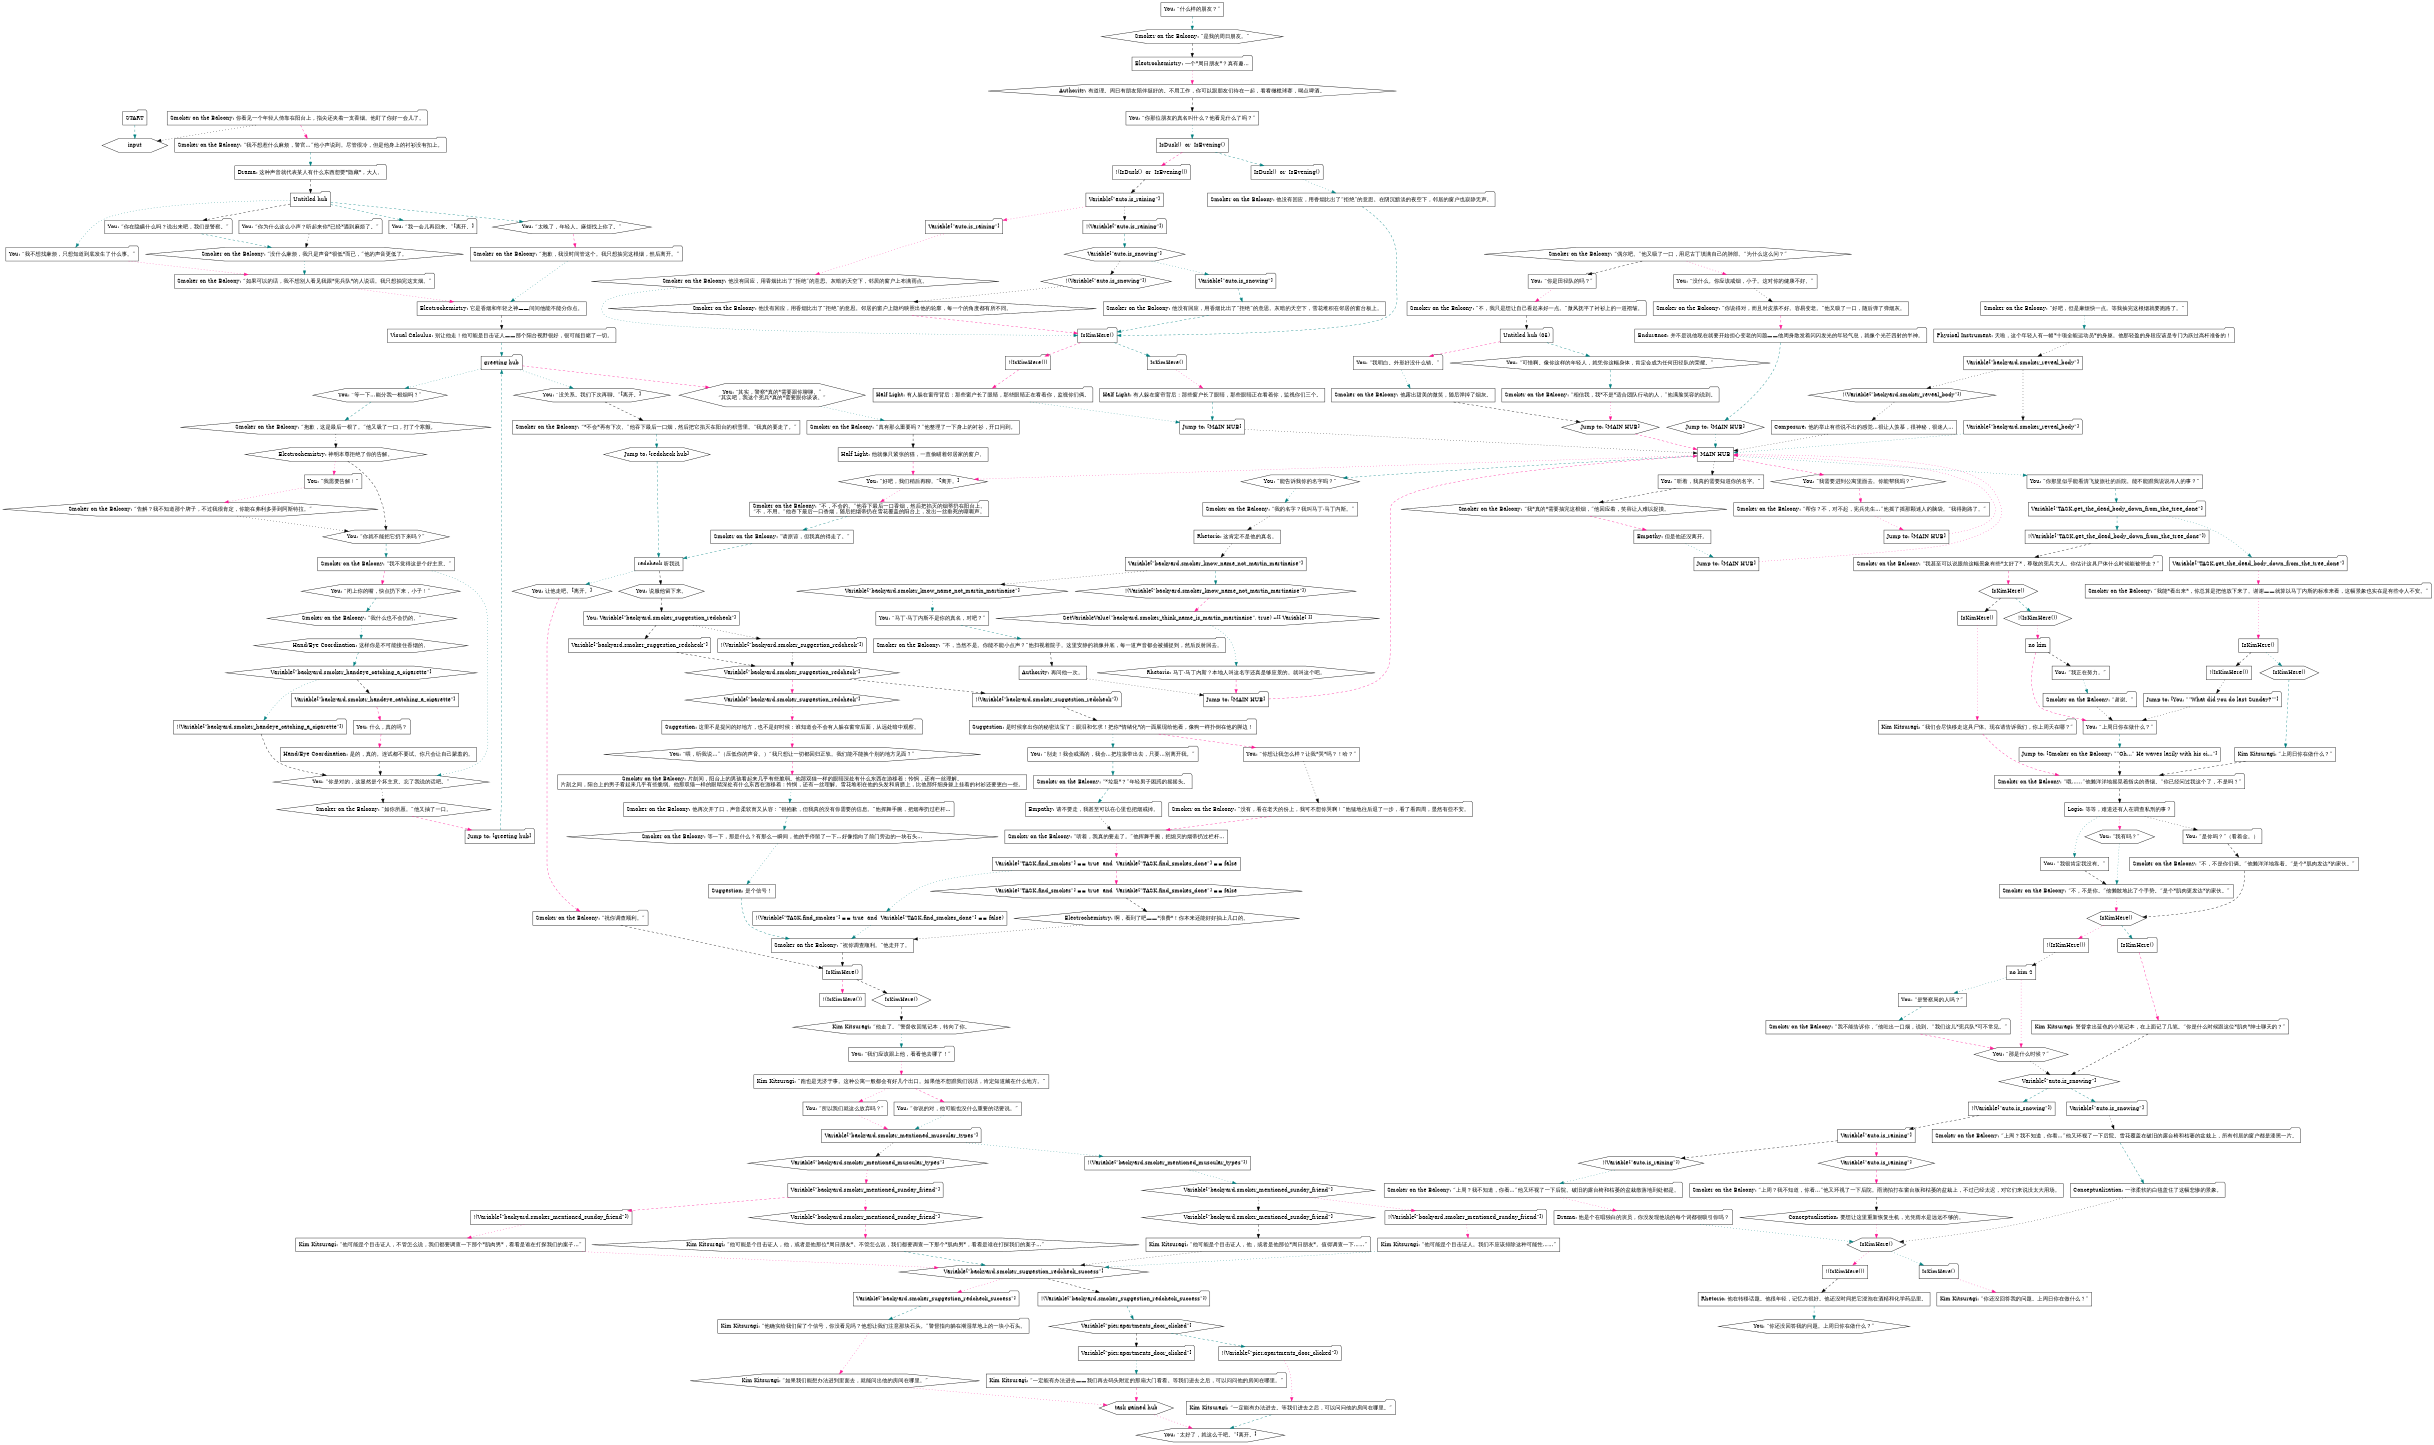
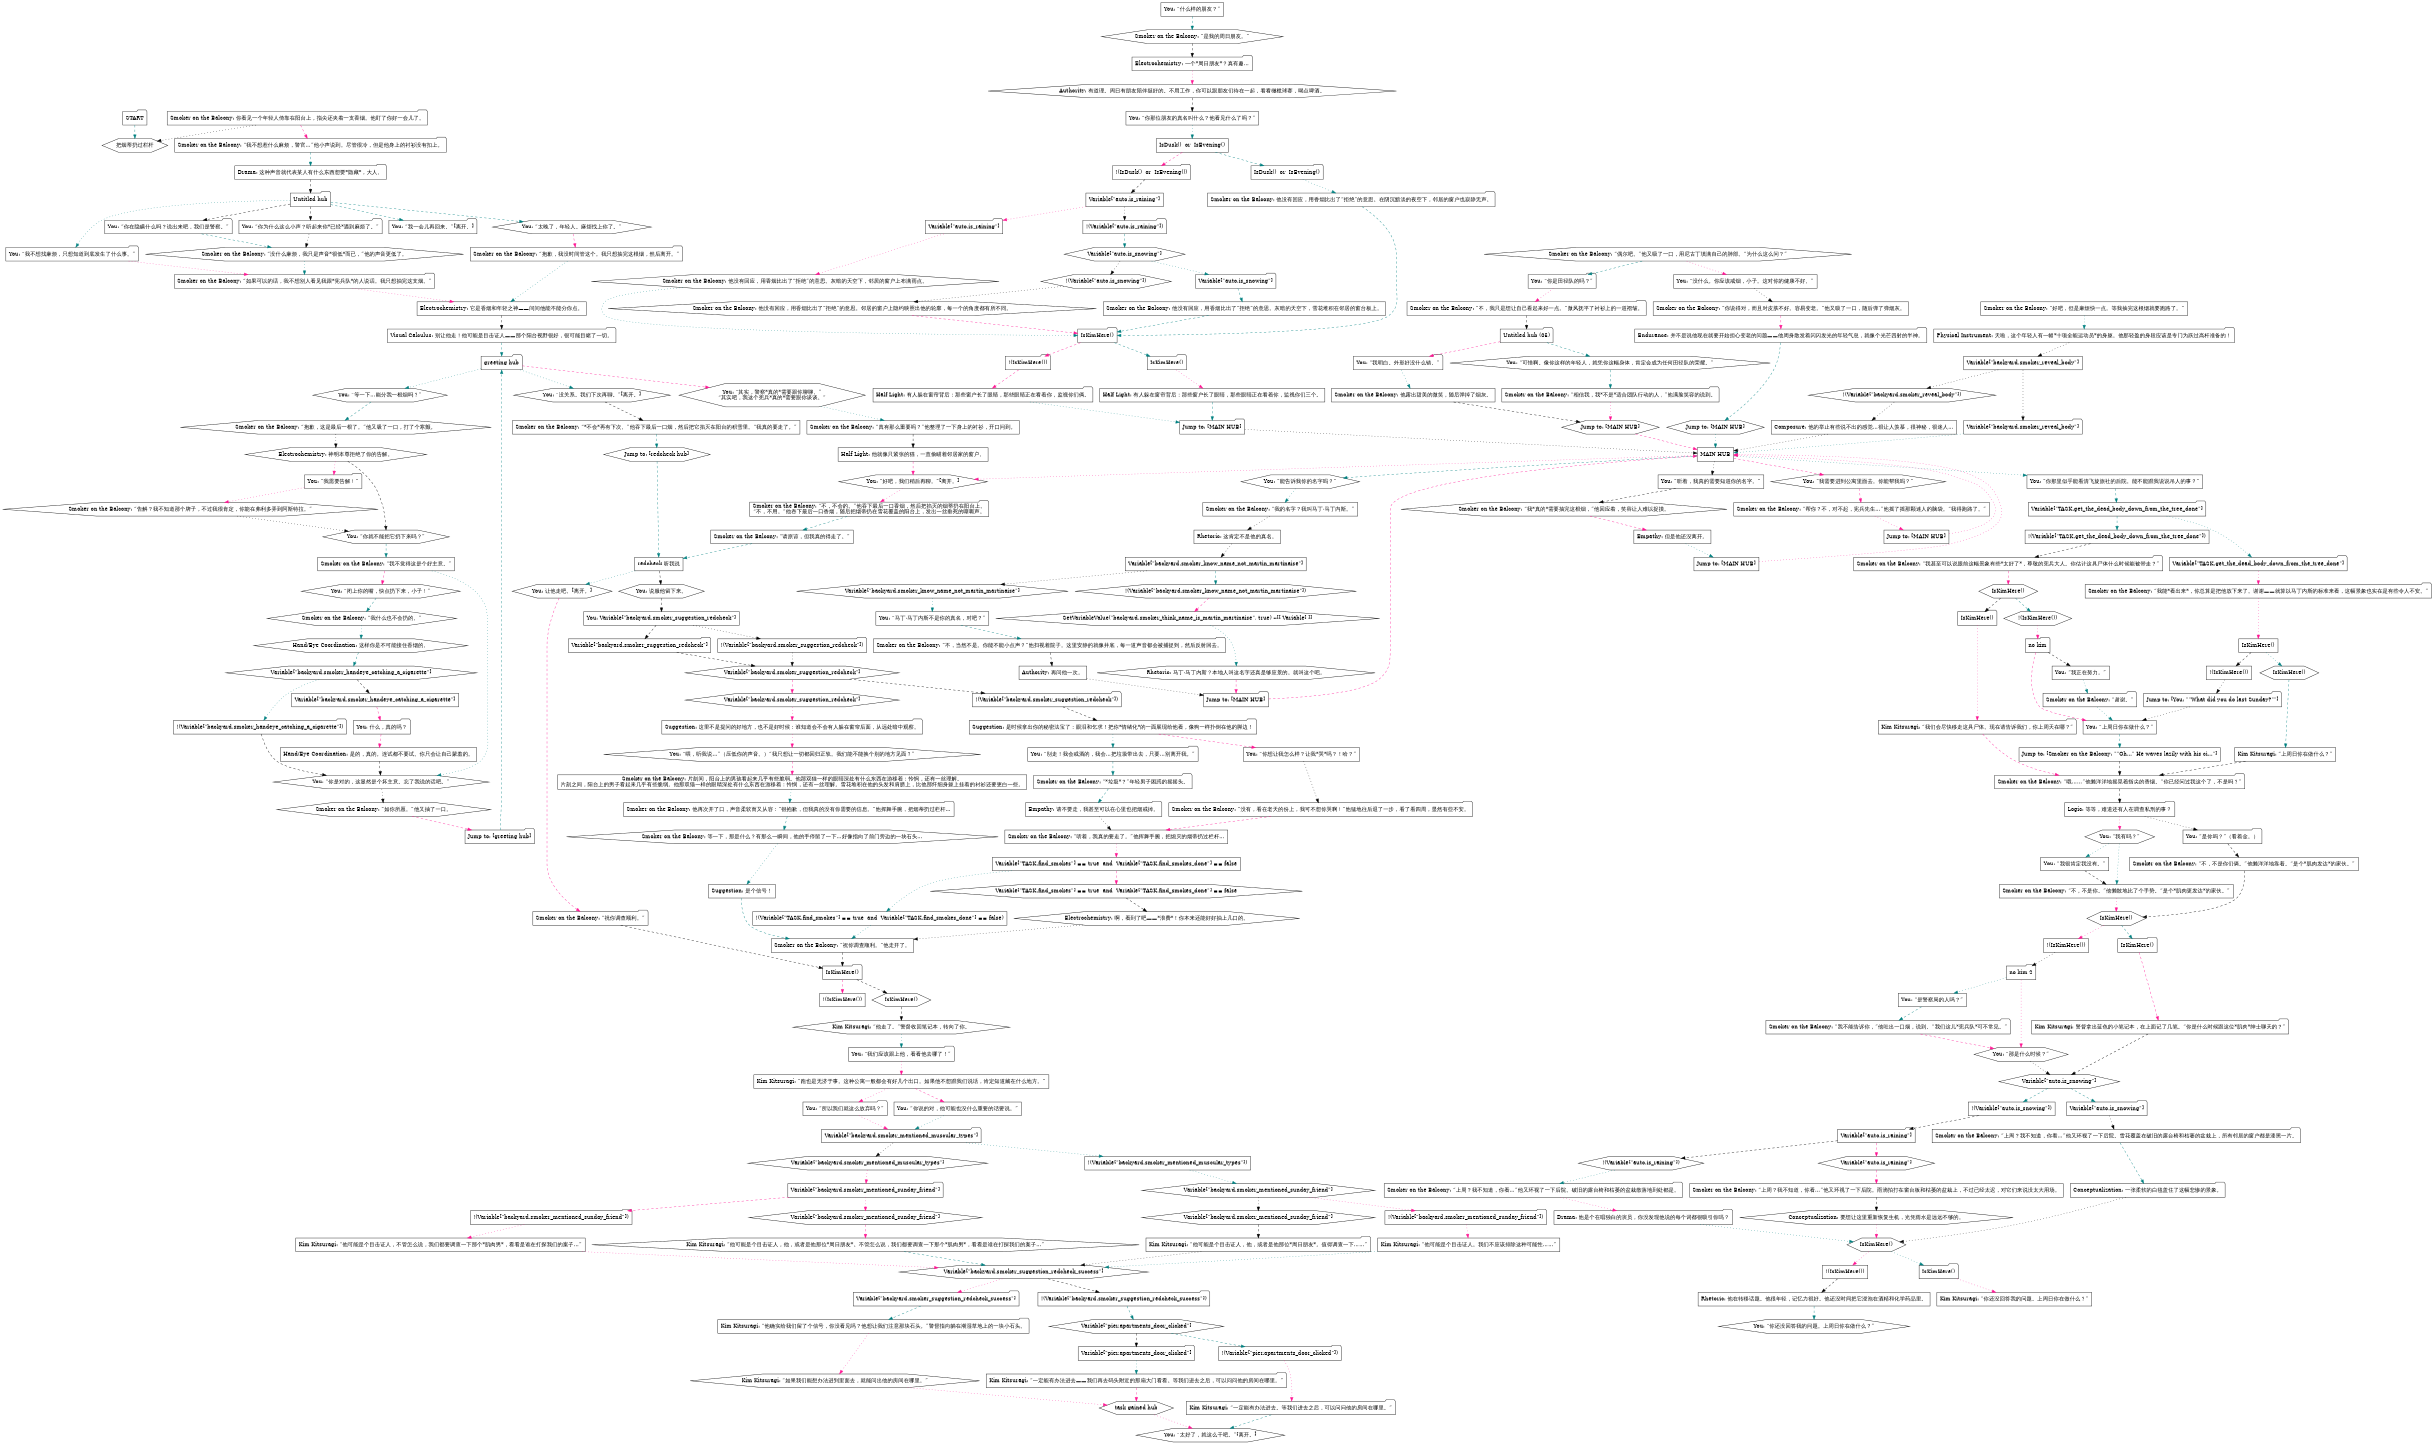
(135, 145) -> (135, 145)
none -> (311, 212)
(1617, 267) -> (1617, 267)
(2103, 712) -> (2103, 712)
(2081, 831) -> (2099, 849)
